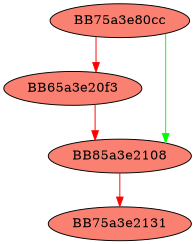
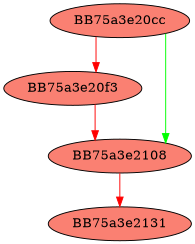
(120, 21) -> (120, 21)
(73, 88) -> (73, 88)
(120, 156) -> (120, 156)
